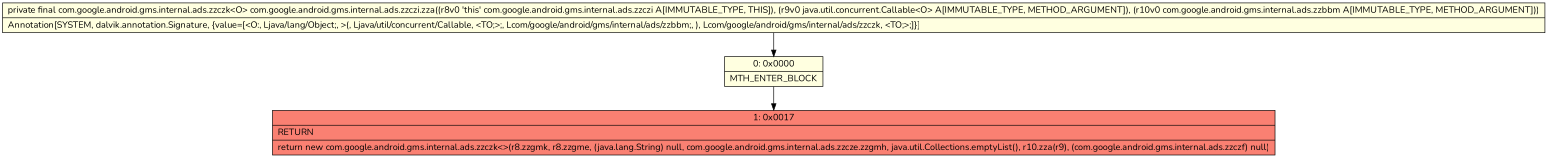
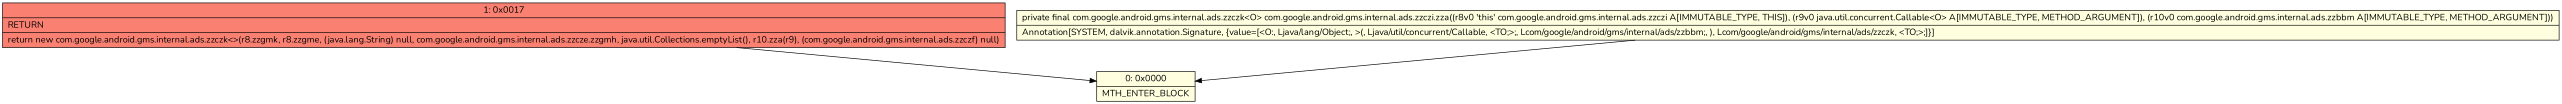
(774, 95) -> (913, 64)
